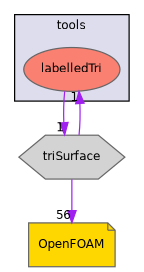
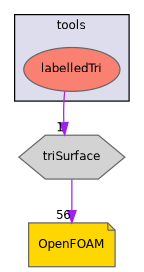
(80, 119) -> none
